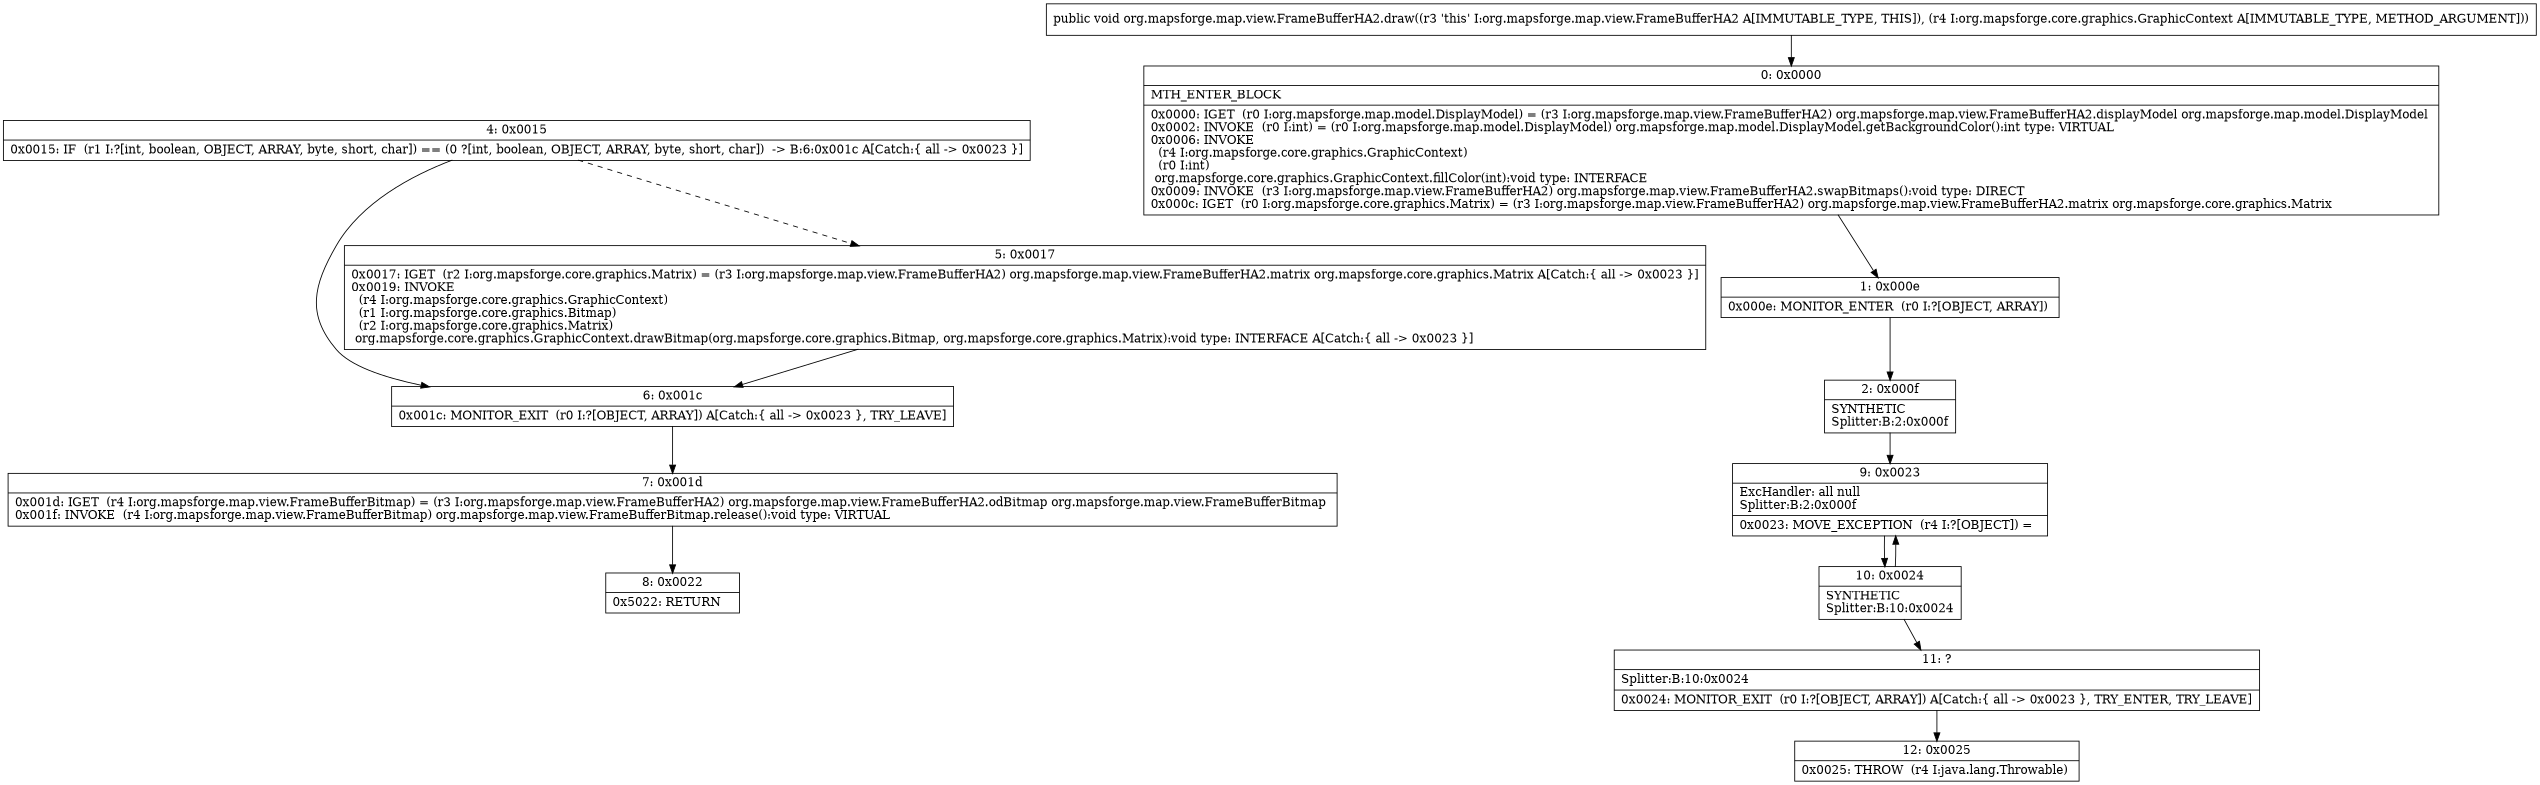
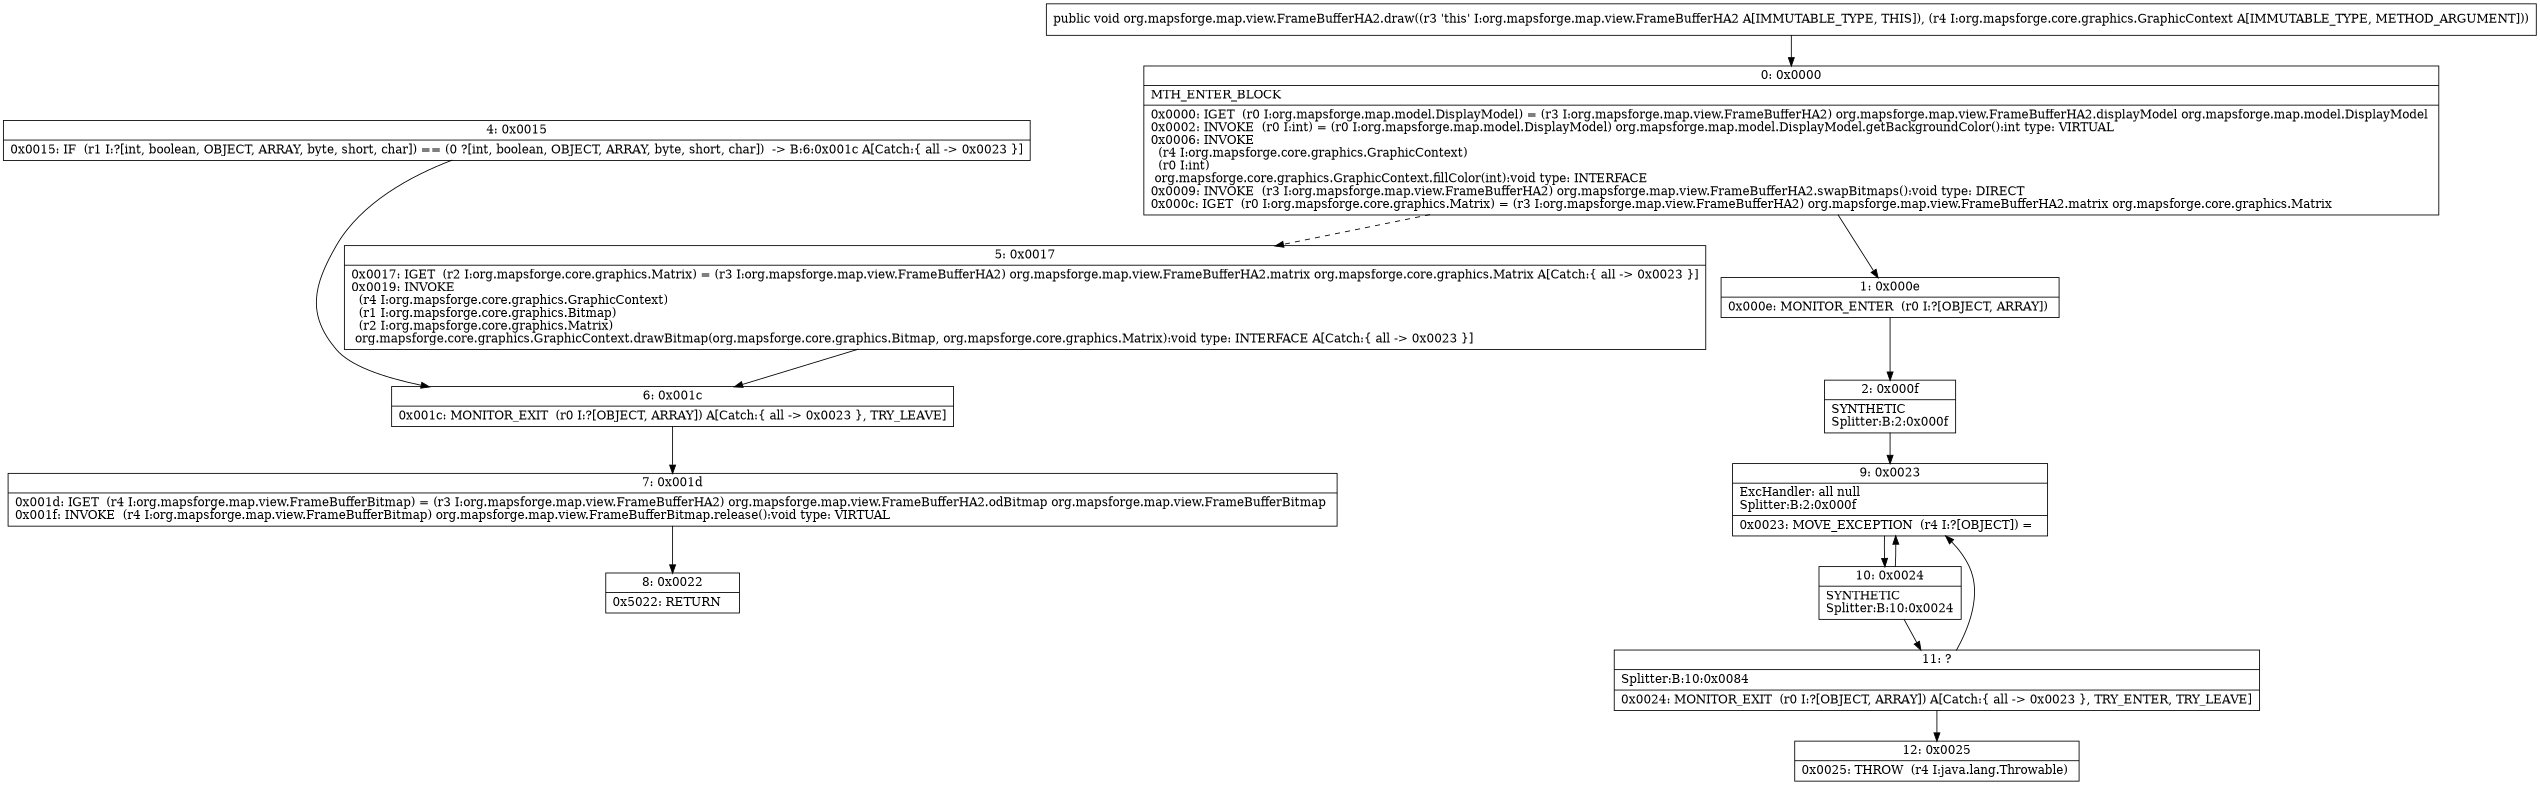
(715, 202) -> (1357, 229)
none -> (1974, 595)
(1685, 679) -> (1685, 679)
